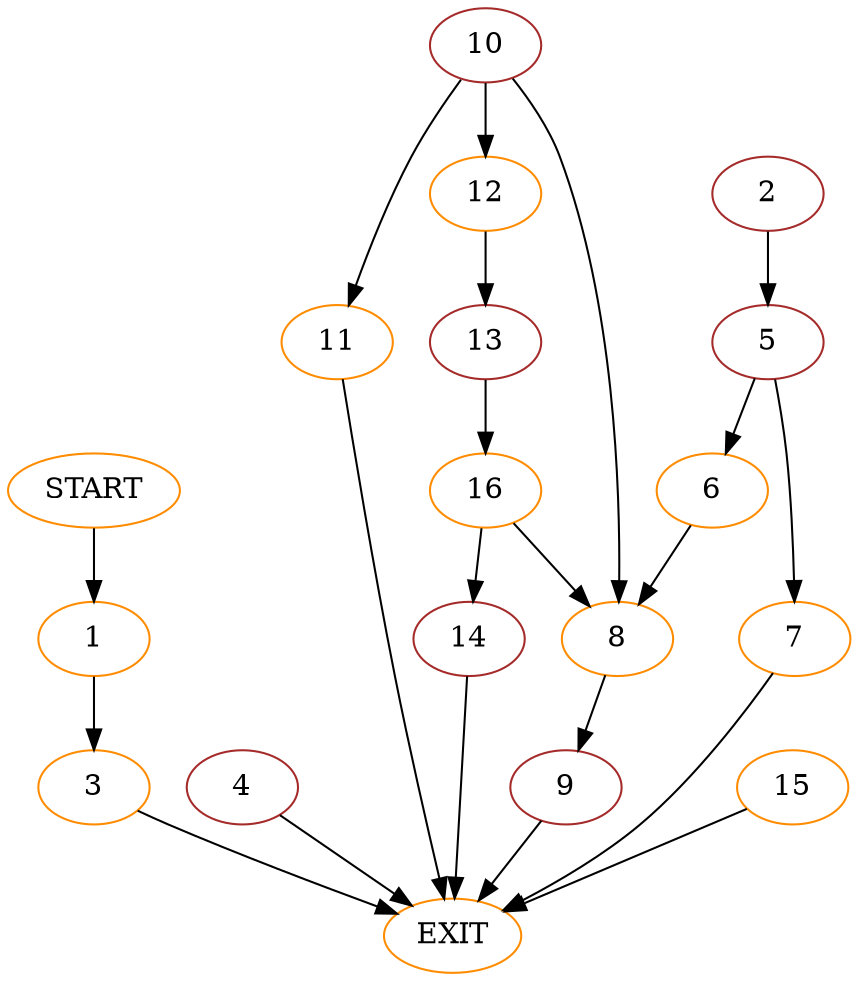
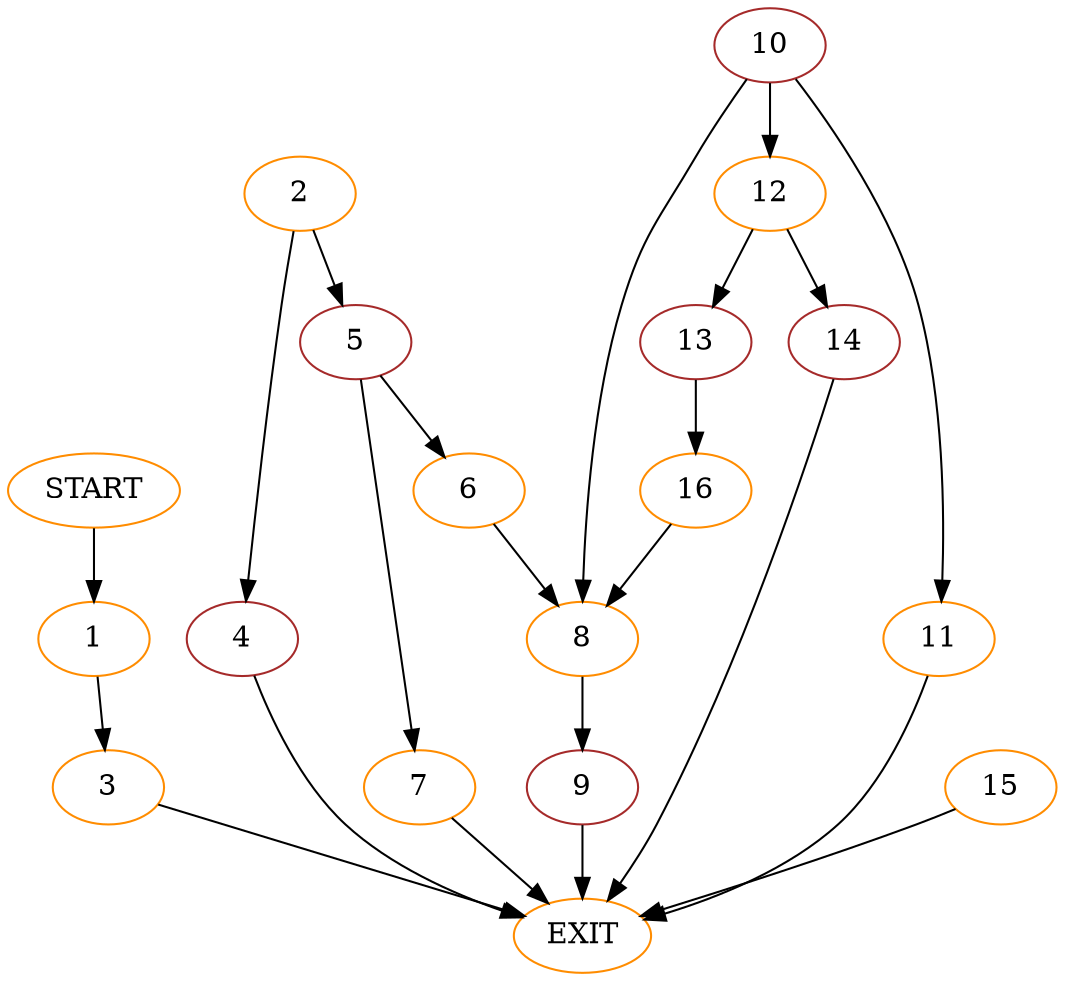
(768, 194) -> (300, 194)
none -> (268, 405)
(479, 555) -> (802, 259)
